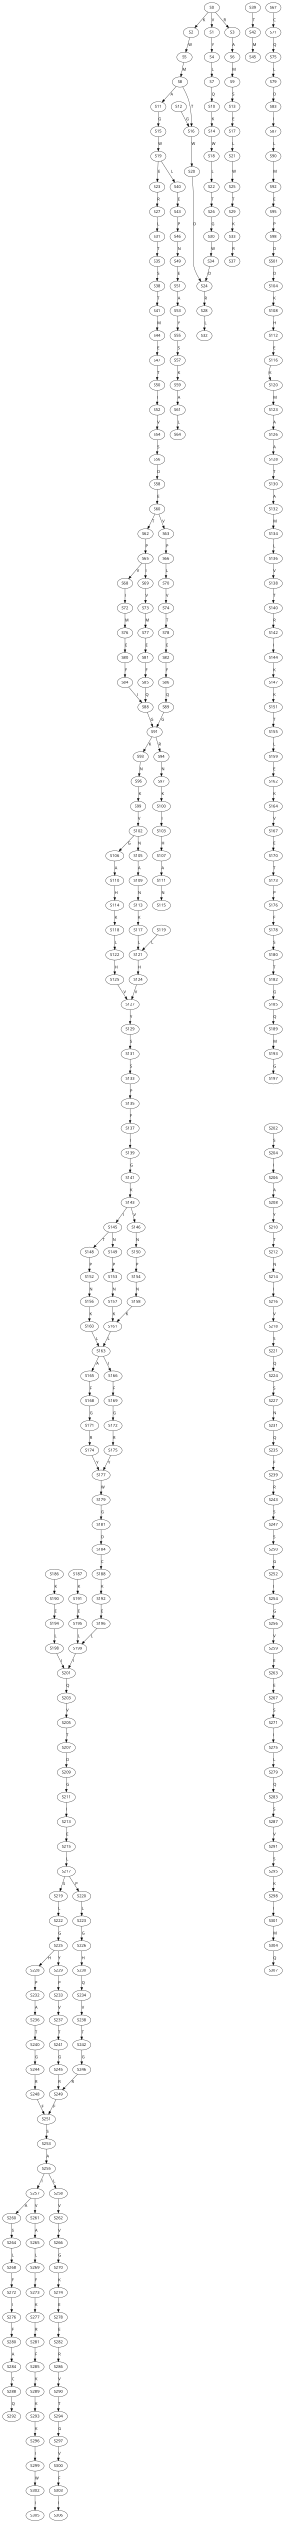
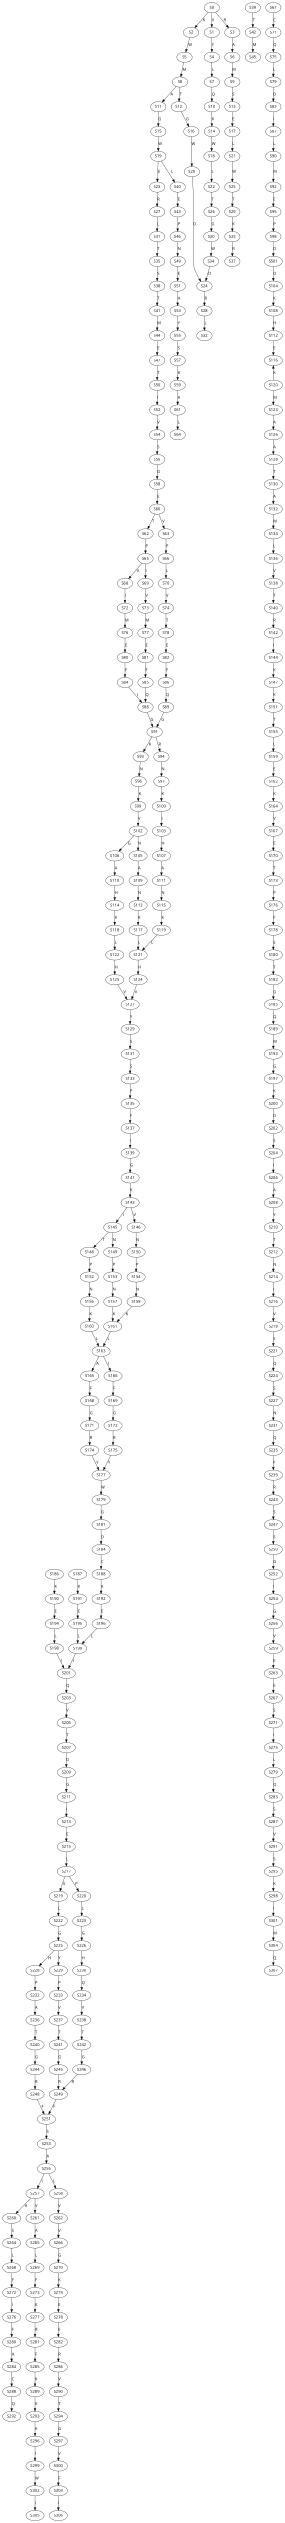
(190, 104) -> (179, 93)
(269, 371) -> (273, 374)
none -> (161, 916)
none -> (273, 1104)
